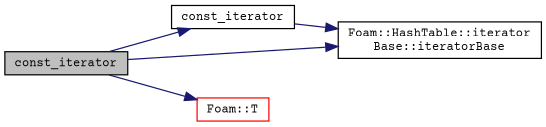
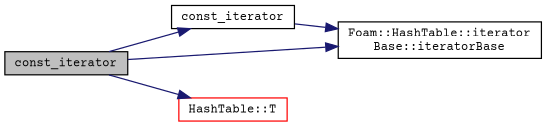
(233, 109) -> (233, 109)
